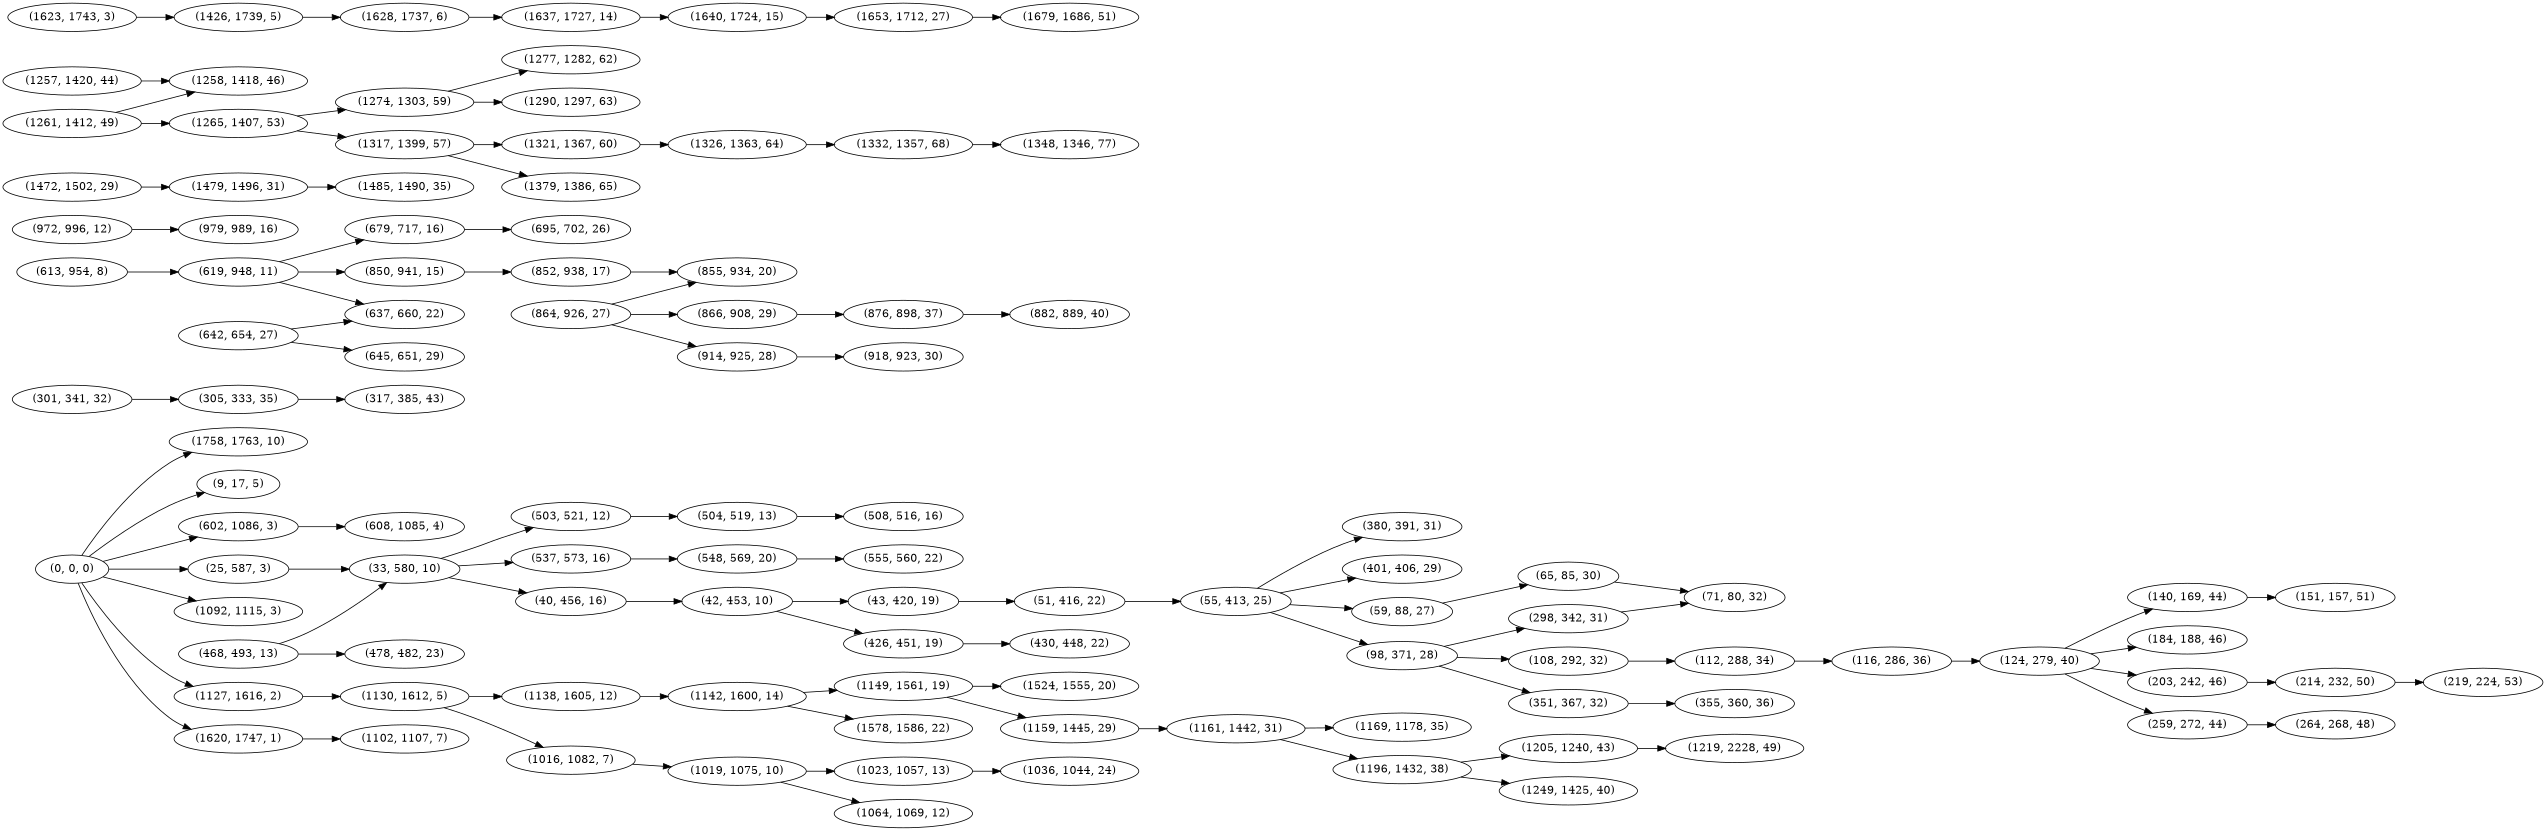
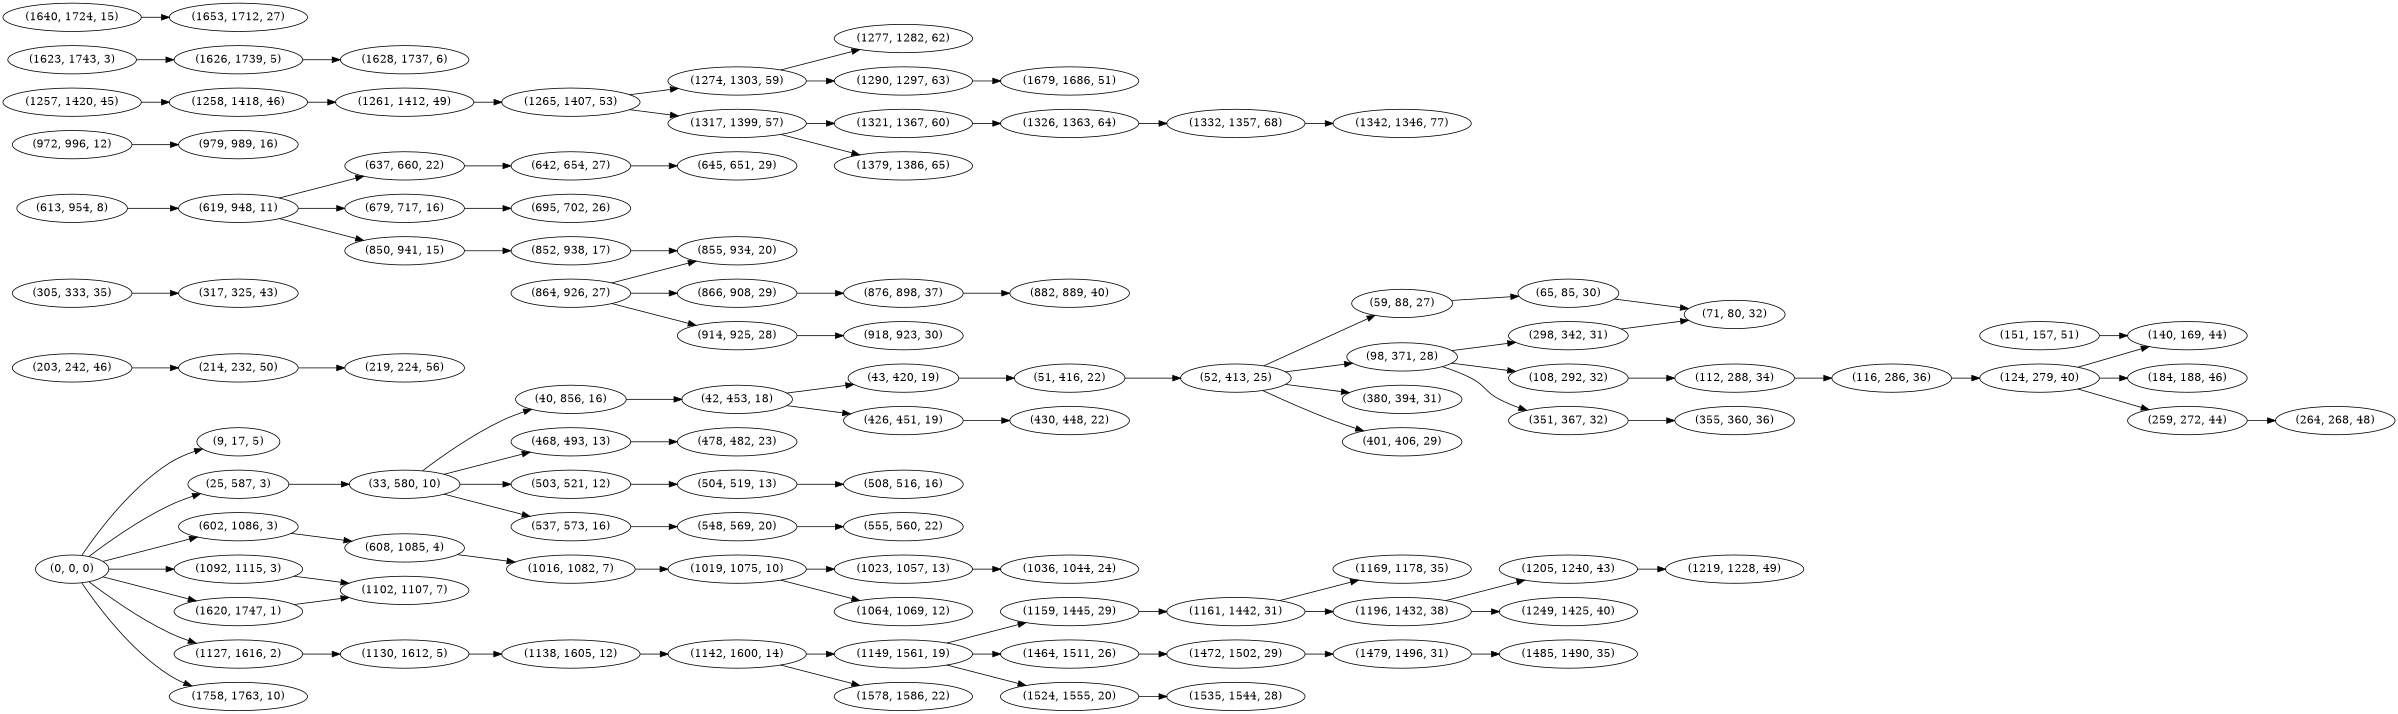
(238, 17) -> (238, 60)
(571, 17) -> none
(983, 17) -> (983, 81)
(72, 81) -> (72, 102)
(151, 103) -> (318, 102)
(1070, 145) -> (1402, 123)
(318, 326) -> (484, 166)
(72, 399) -> none
(405, 399) -> (238, 293)
(1402, 527) -> (1402, 399)
none -> (318, 579)
(2257, 597) -> (2110, 336)
(571, 601) -> (571, 399)
(737, 601) -> (737, 399)
(1236, 601) -> (1236, 378)
(332, 620) -> (483, 464)
none -> (1070, 654)
(2109, 671) -> none
(2483, 682) -> (405, 368)
none -> (1236, 696)
(491, 724) -> (482, 558)
(1735, 748) -> (1735, 569)
